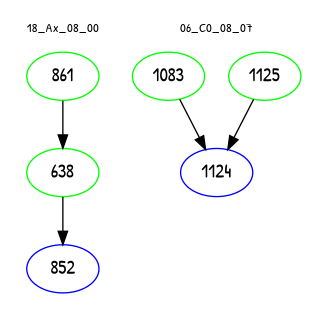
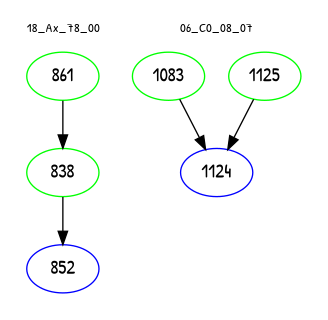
(64, 29) -> (64, 29)
(63, 173) -> (63, 173)
